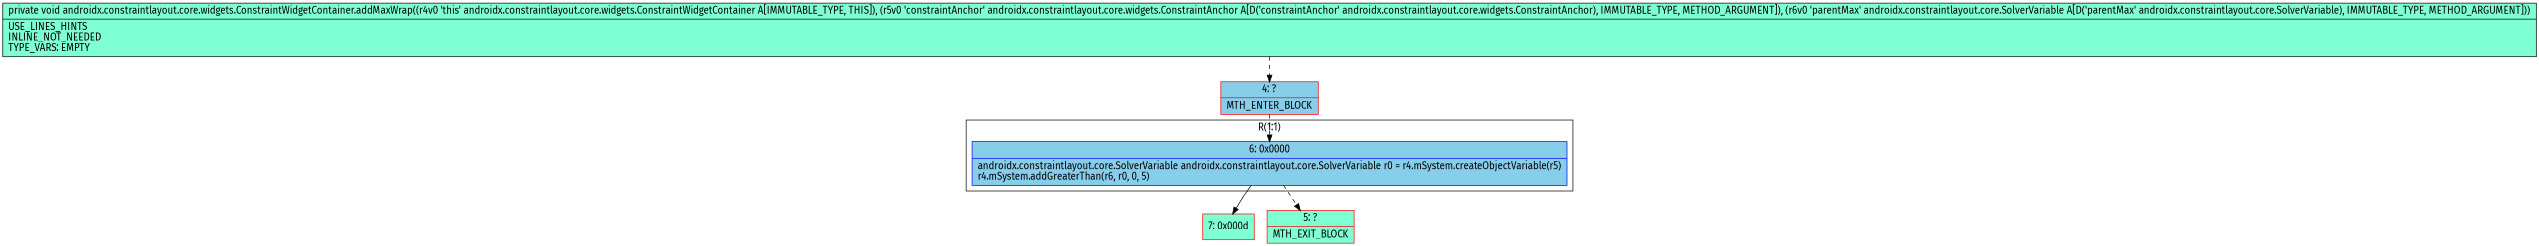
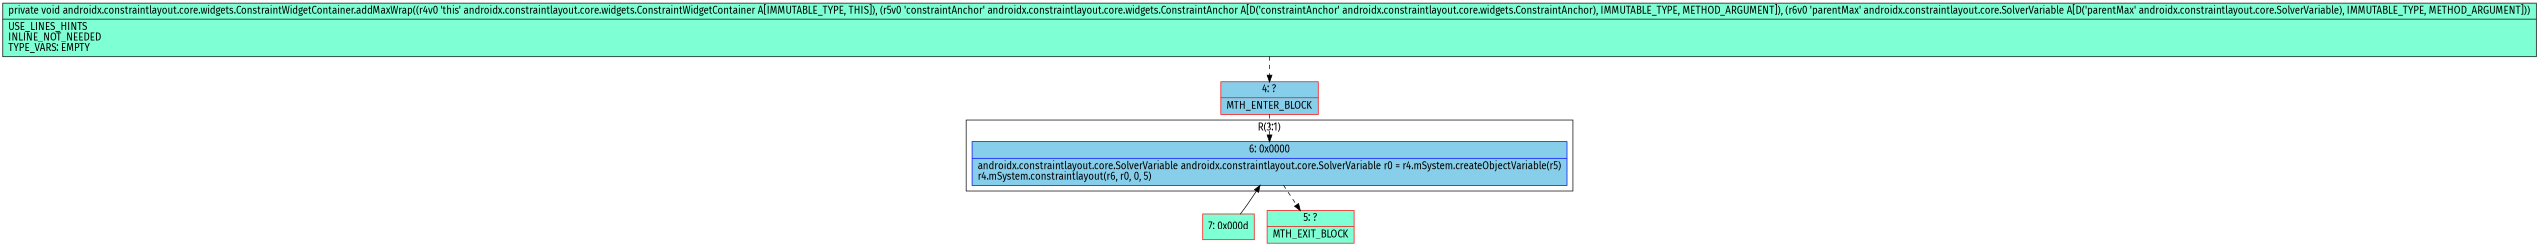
(1270, 128) -> (1270, 128)
(1064, 177) -> (1065, 177)
(1243, 196) -> (1248, 203)
